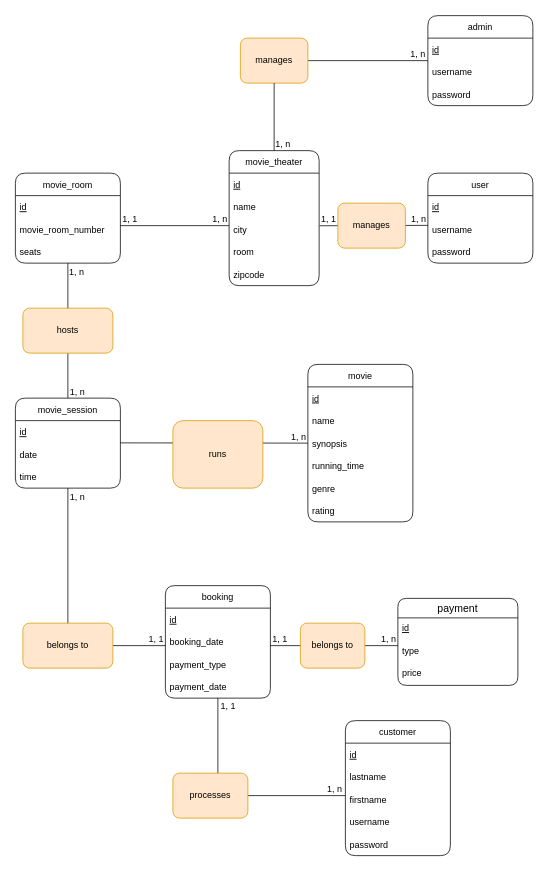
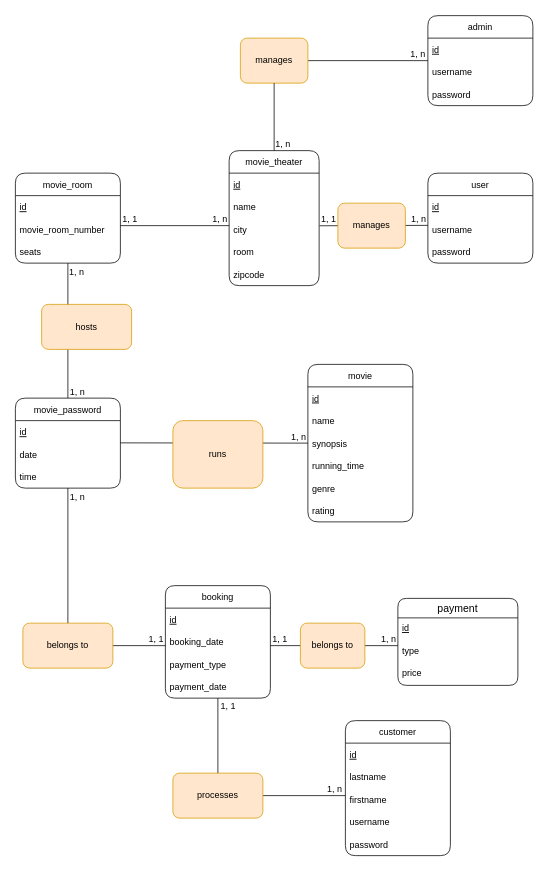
(68, 330) -> (87, 327)
(68, 410) -> (68, 410)
(210, 795) -> (218, 795)
